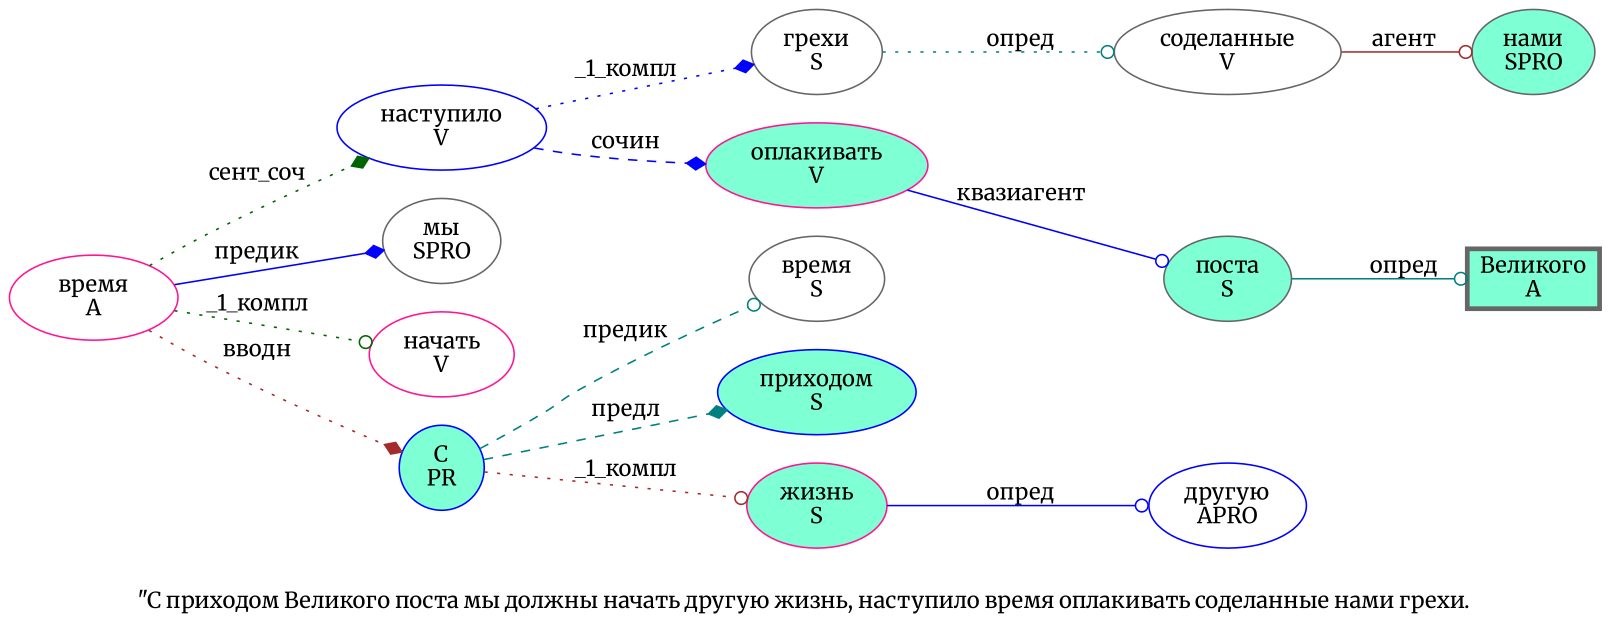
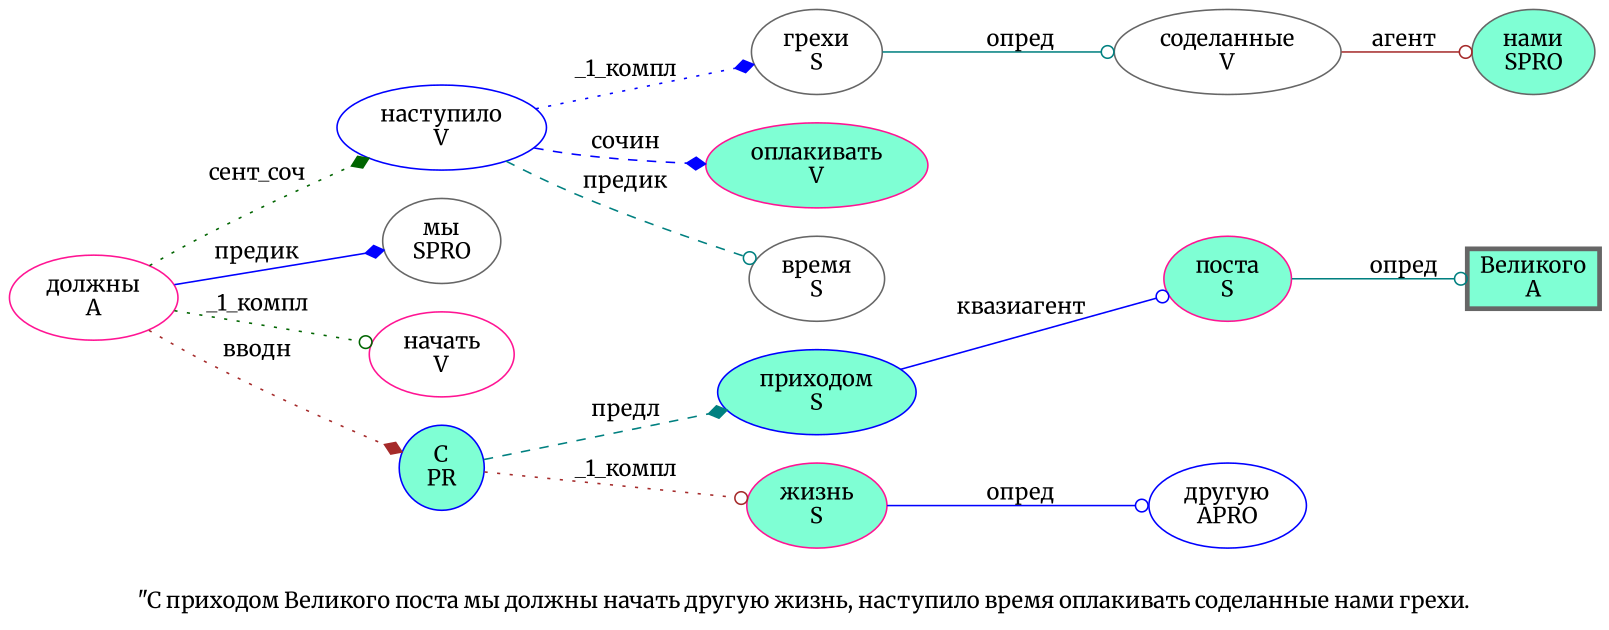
(992, 52) -> (992, 52)
(1032, 225) -> (1028, 334)
(1228, 279) -> (1228, 279)
(94, 298) -> (94, 298)
(611, 373) -> (623, 213)
